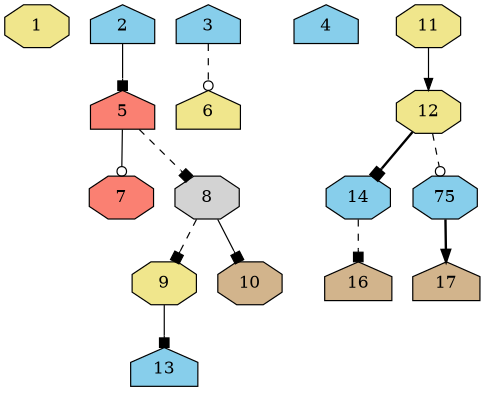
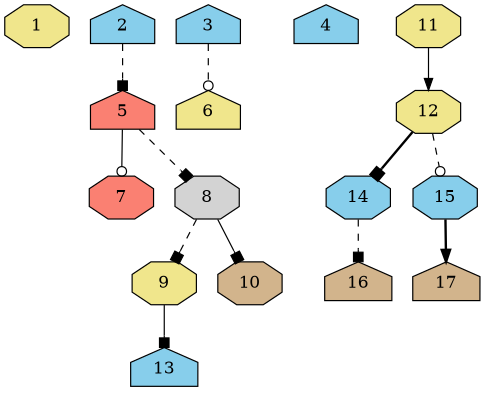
(123, 61) -> (123, 61)
(445, 198) -> (445, 198)
